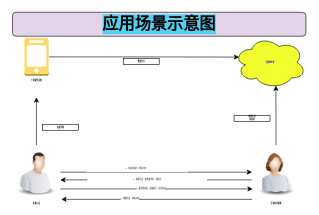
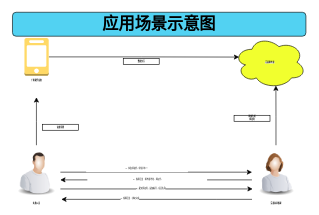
(159, 24) -> (159, 24)
